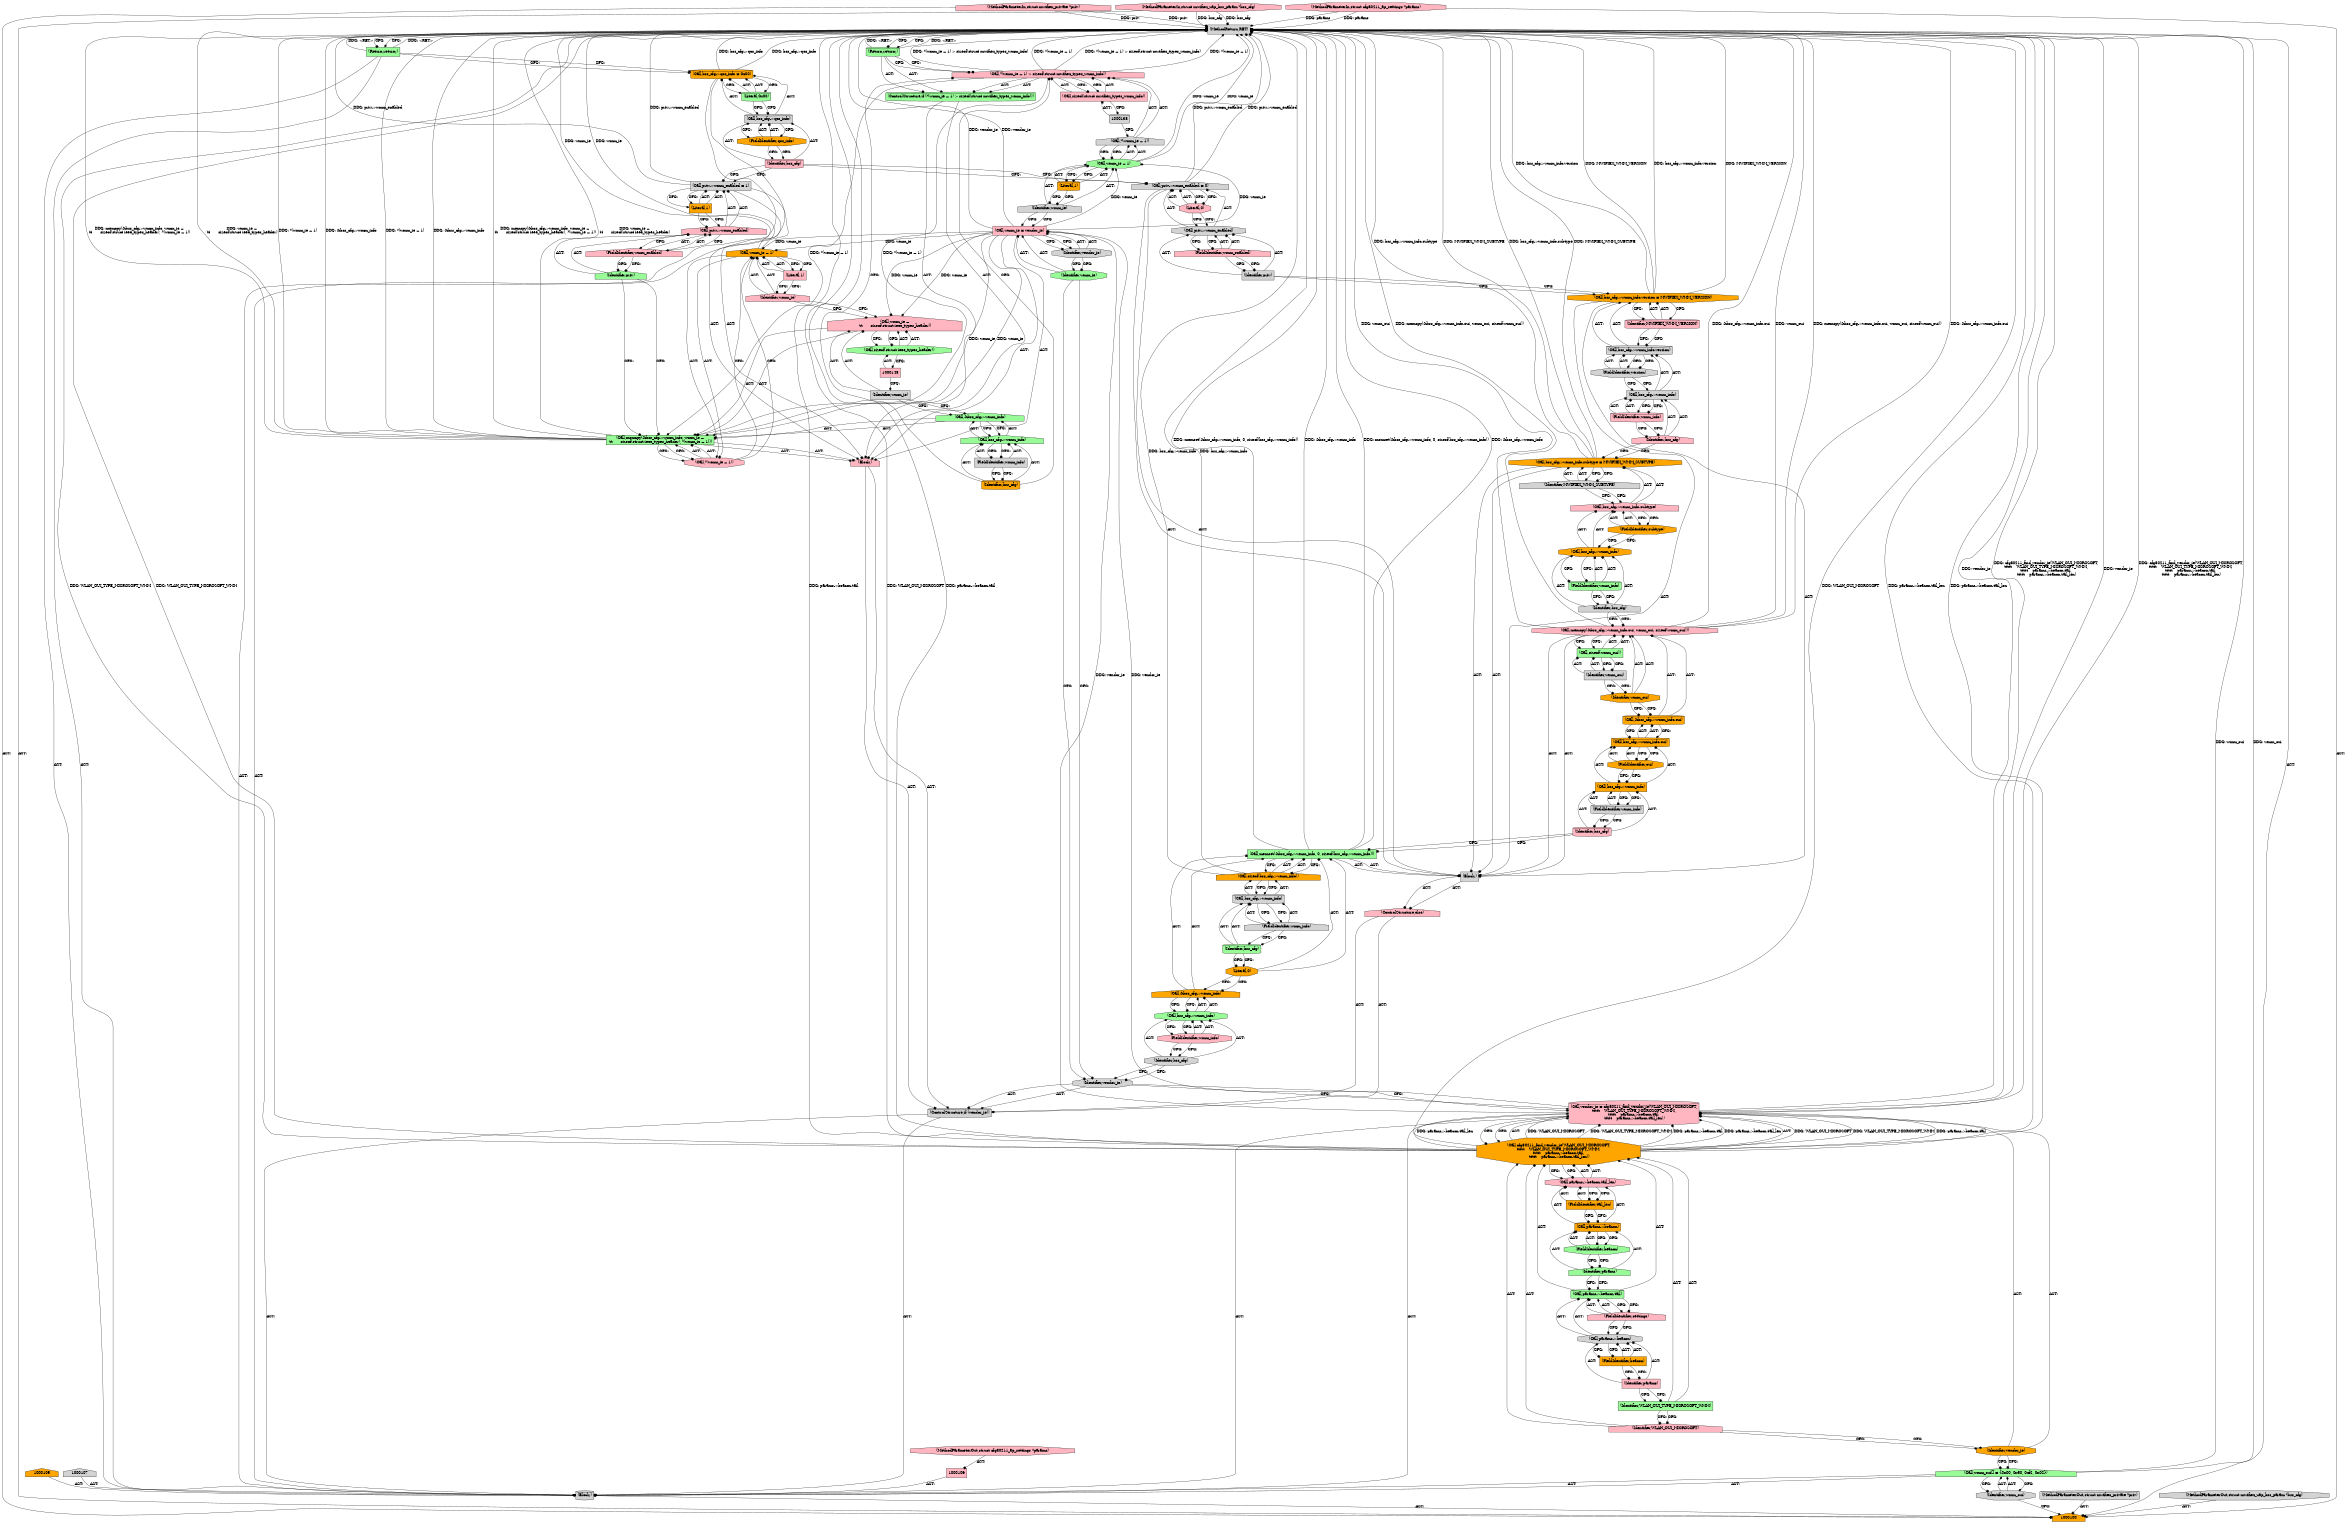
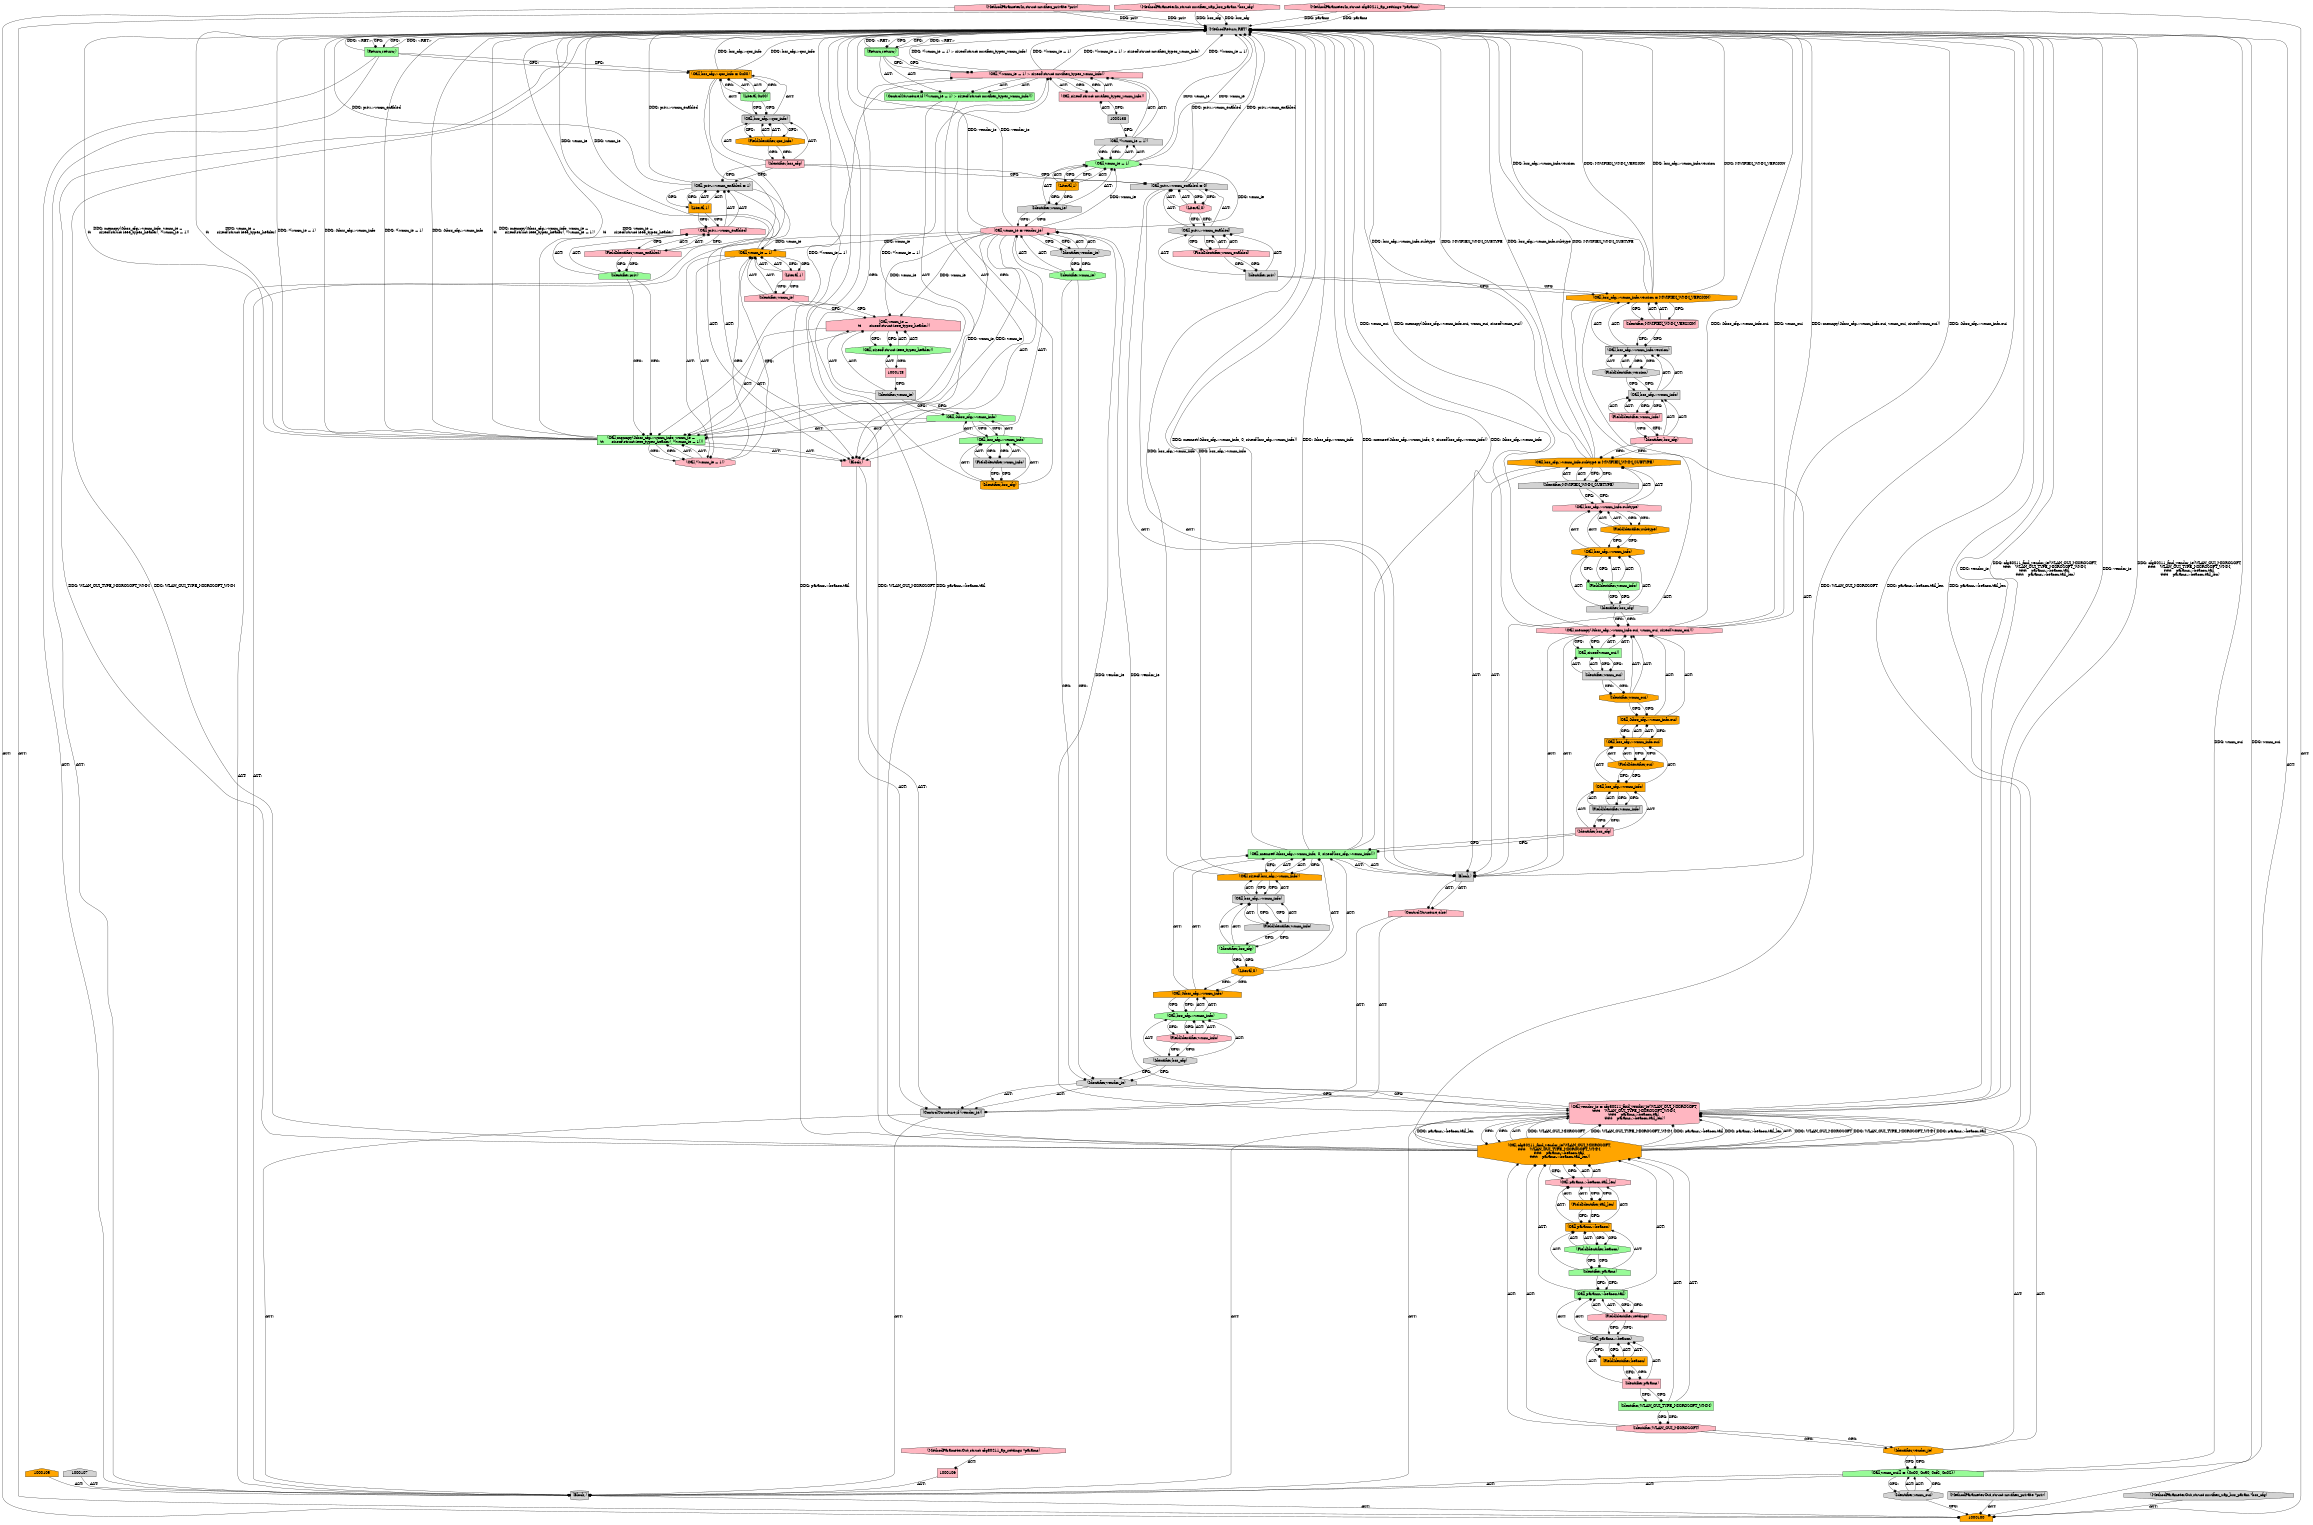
(1020, 231) -> (1018, 231)
(1666, 1428) -> (1666, 1428)
